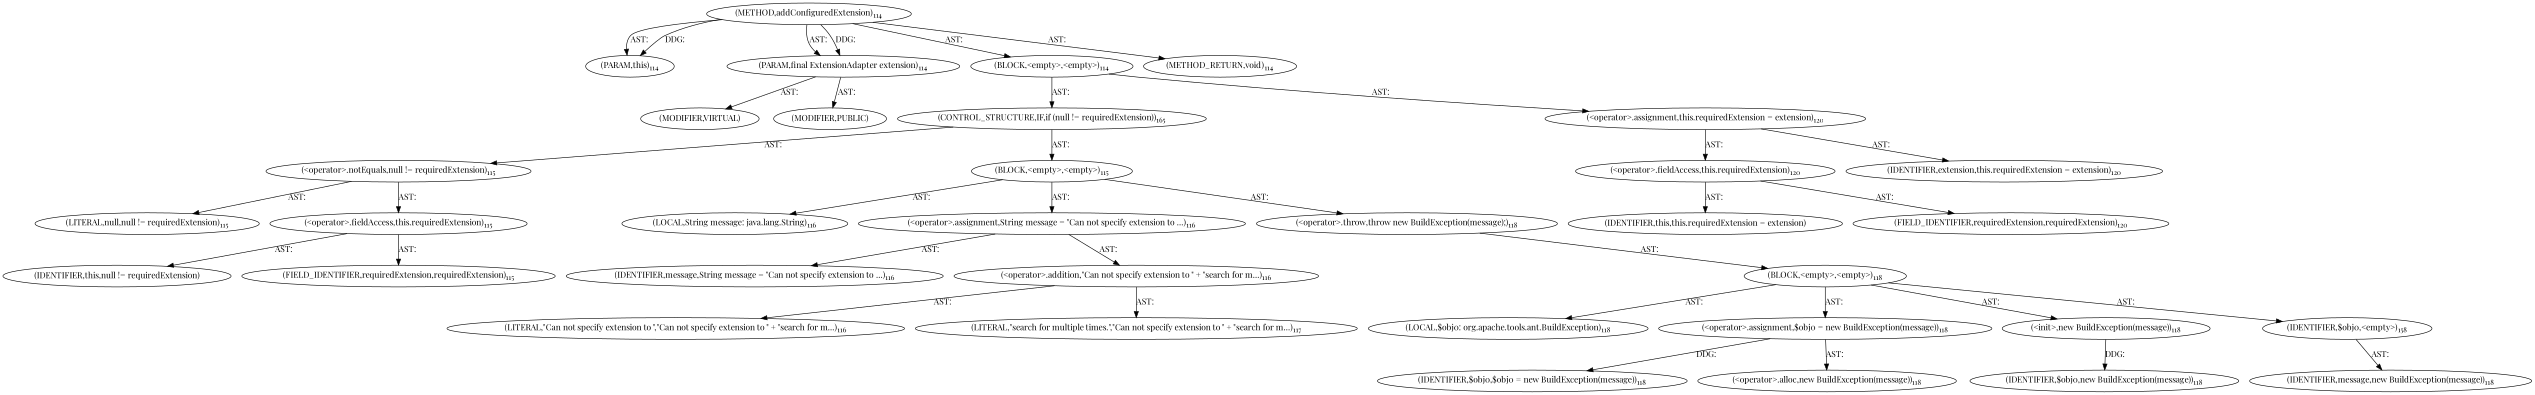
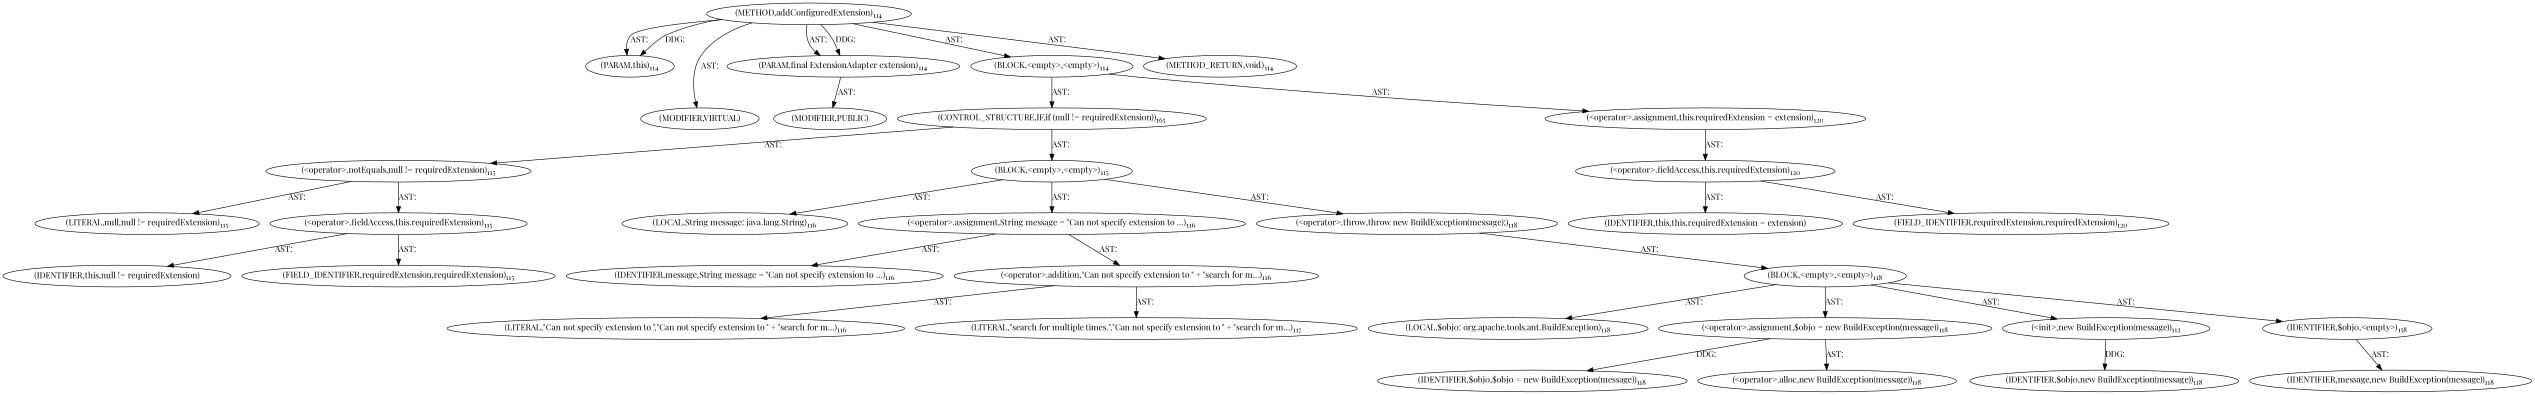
(773, 92) -> (705, 50)
(2004, 171) -> none
(2176, 328) -> (2176, 328)
